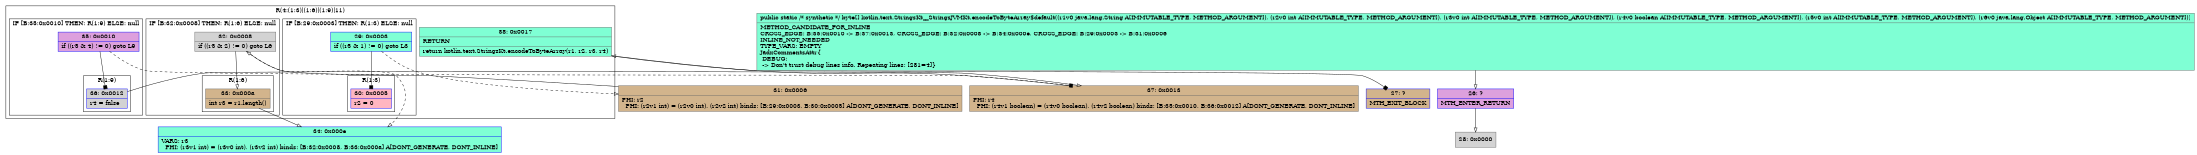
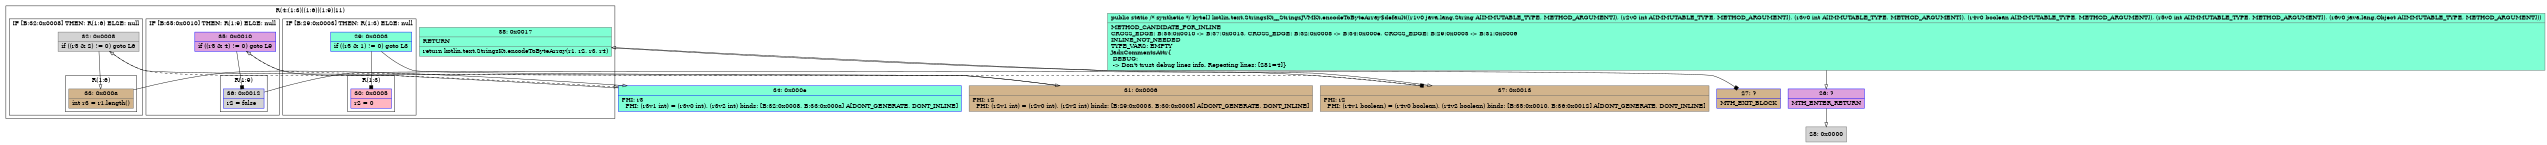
none -> (432, 78)
(495, 85) -> (716, 75)
(985, 100) -> (1336, 100)
(105, 103) -> (242, 103)
(176, 141) -> (634, 100)
